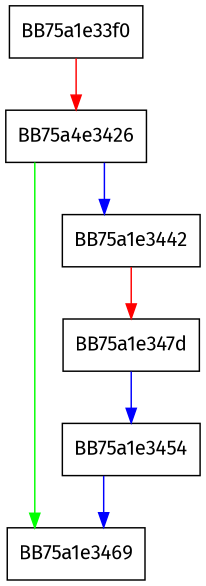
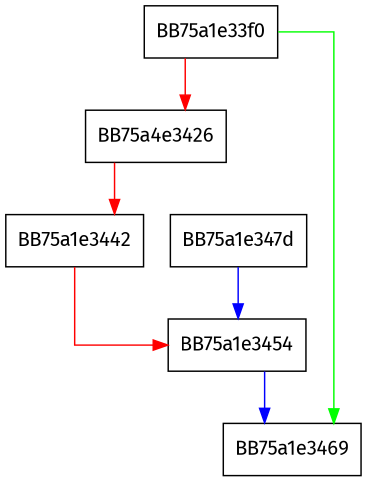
(104, 181) -> (115, 181)
(131, 285) -> (75, 345)
(35, 338) -> (334, 193)
